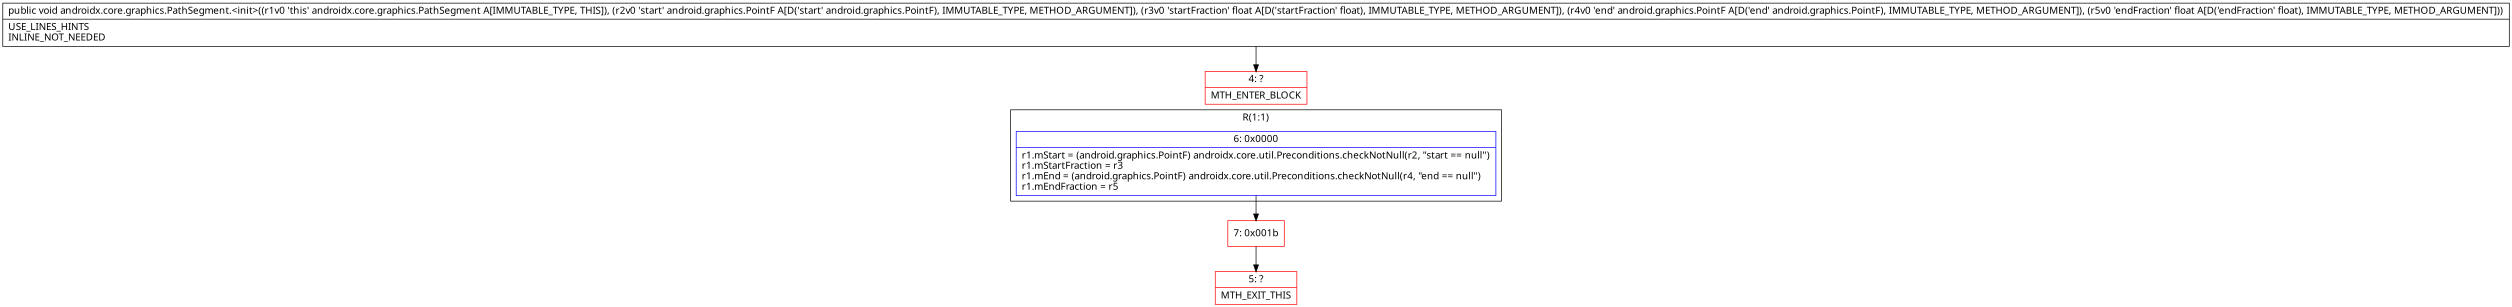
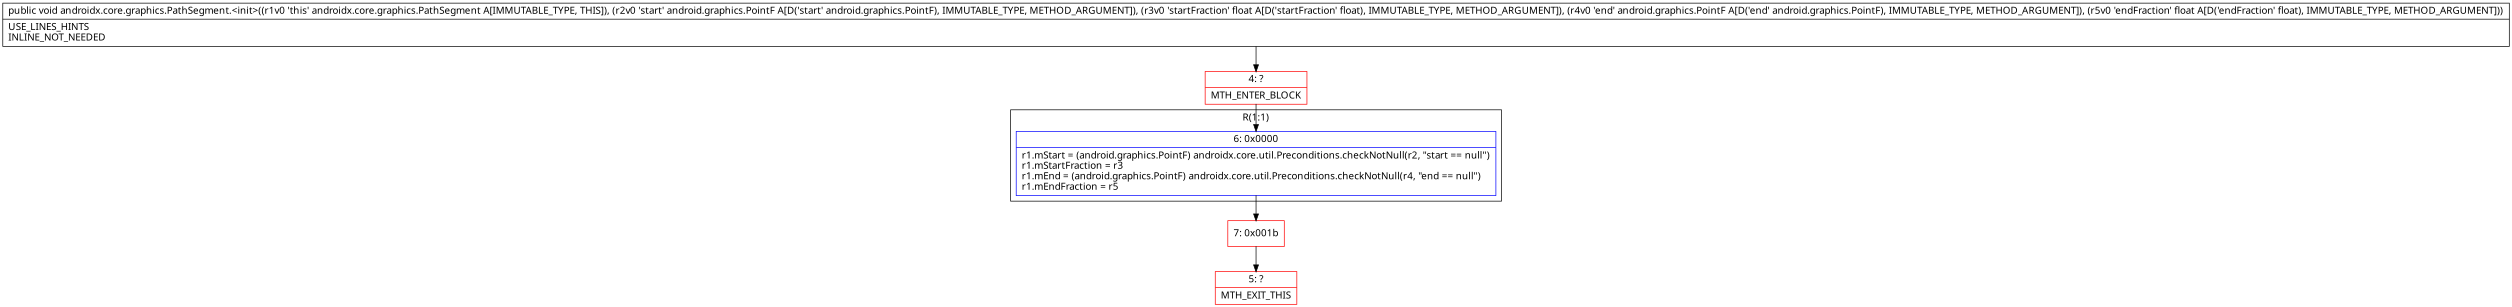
none -> (1256, 114)
